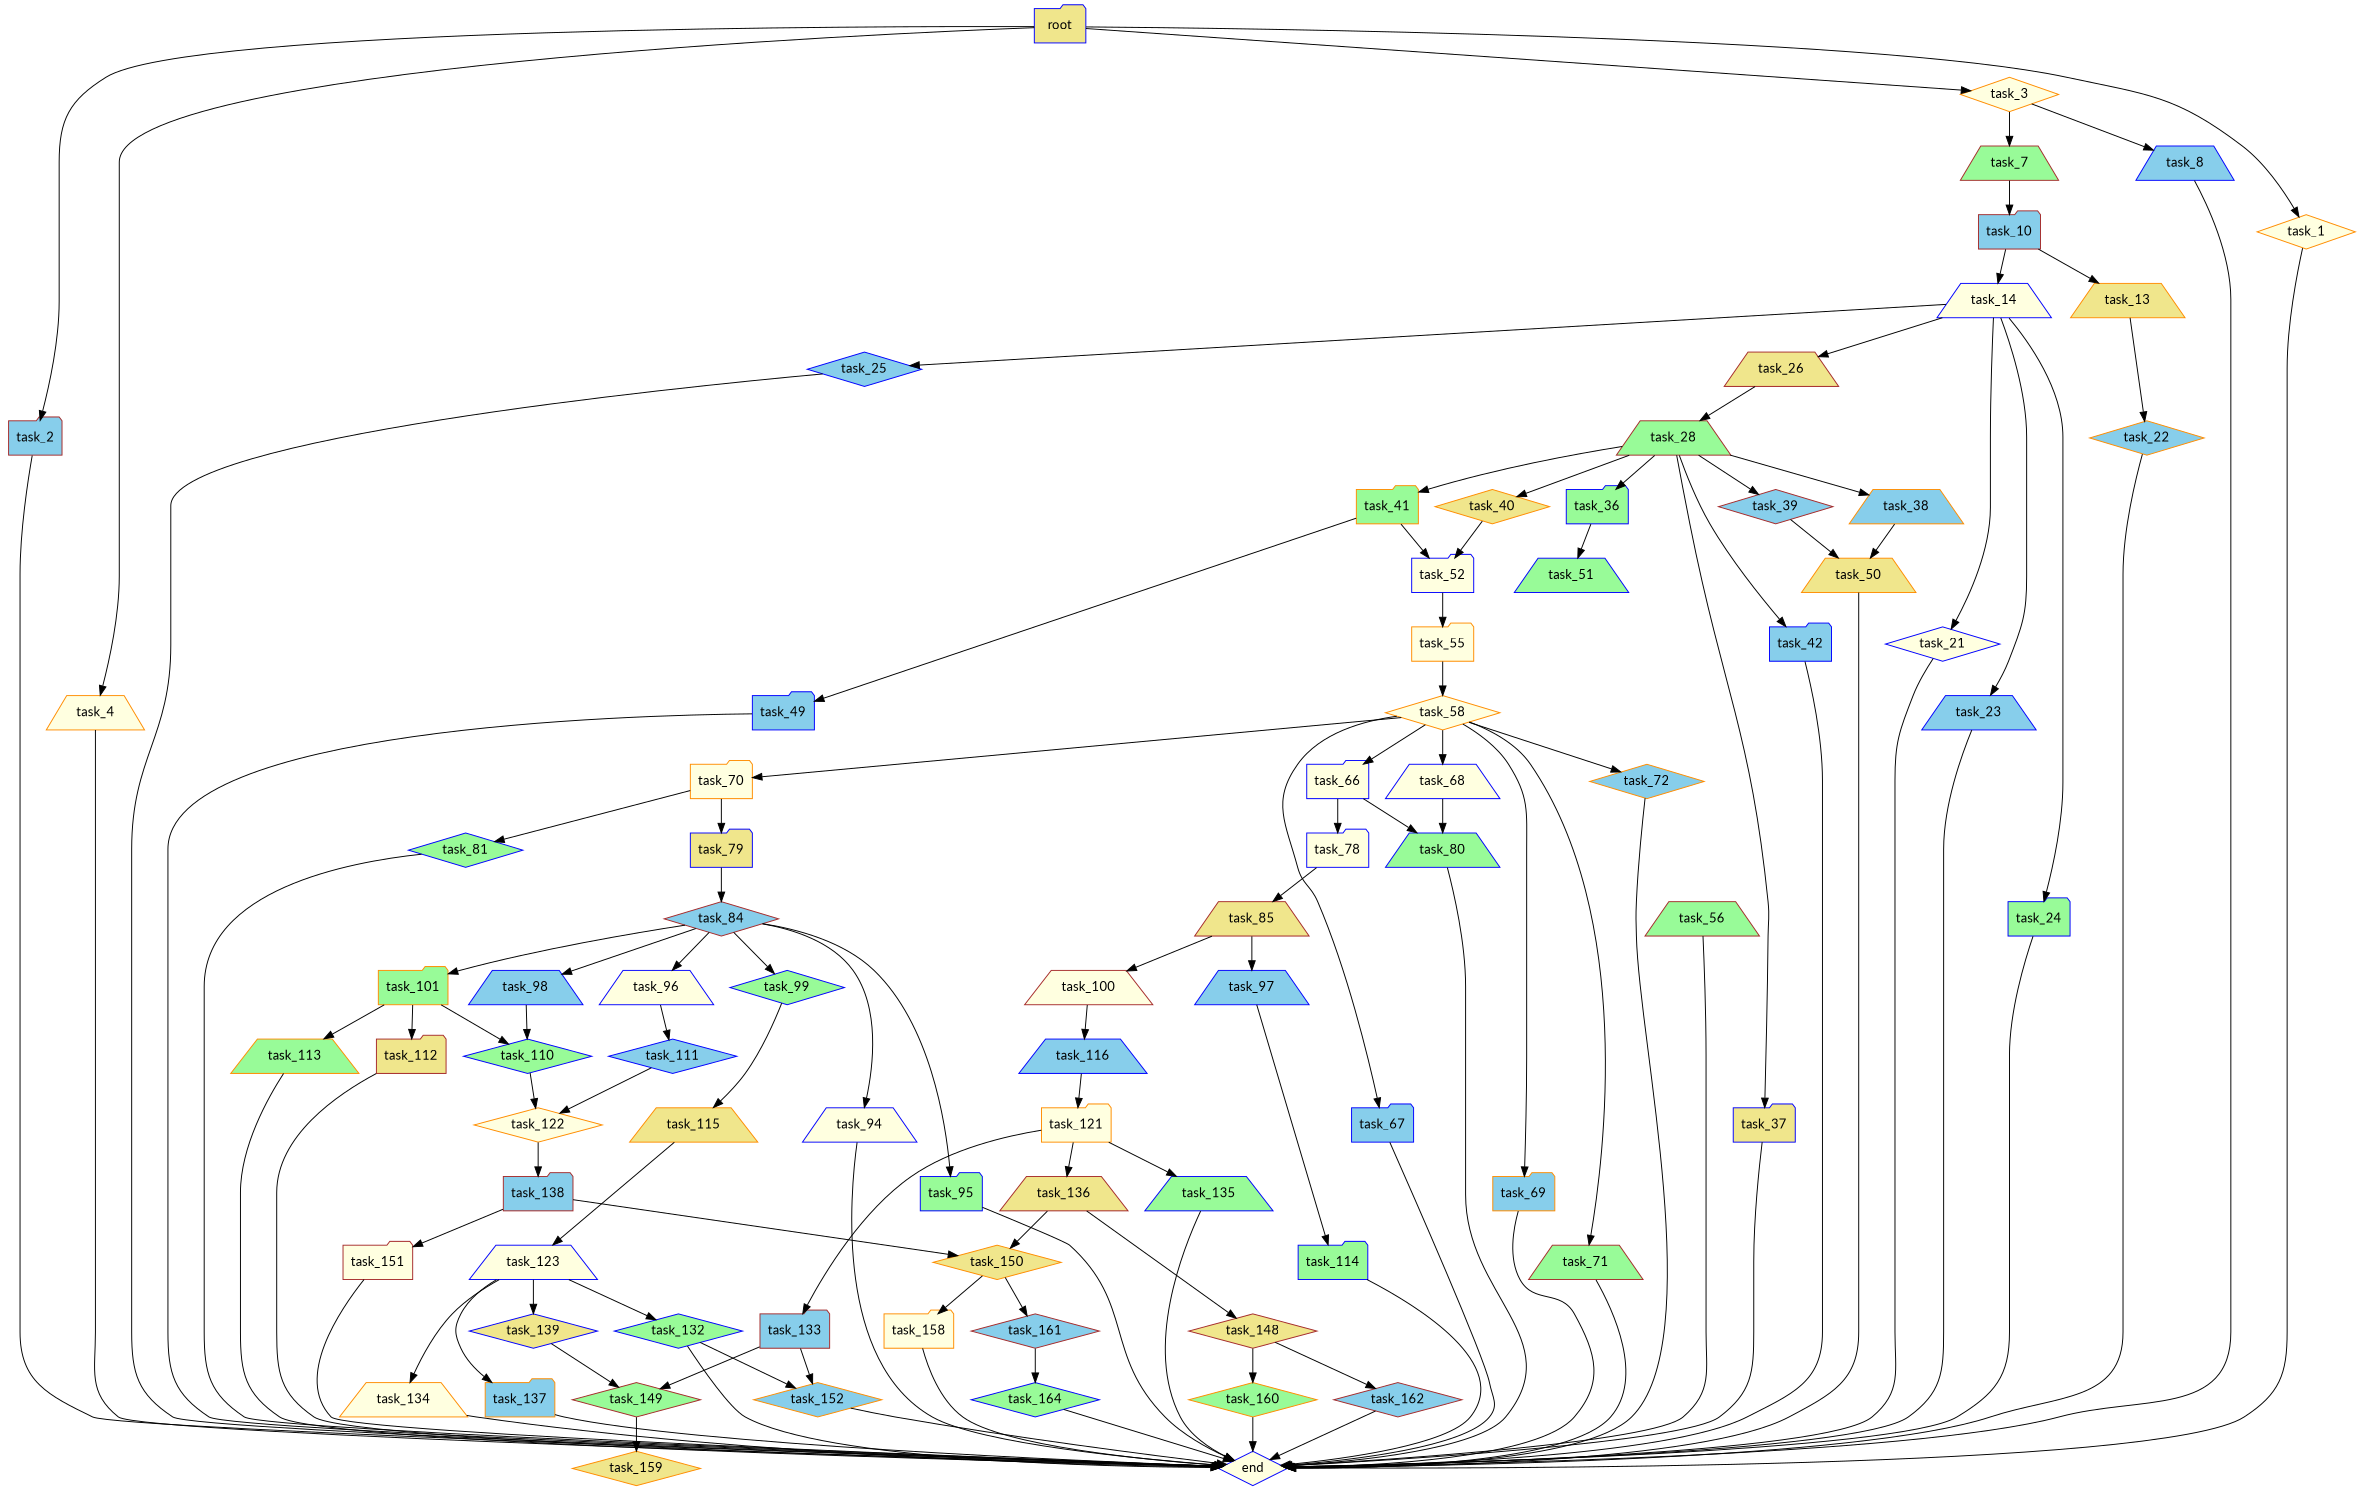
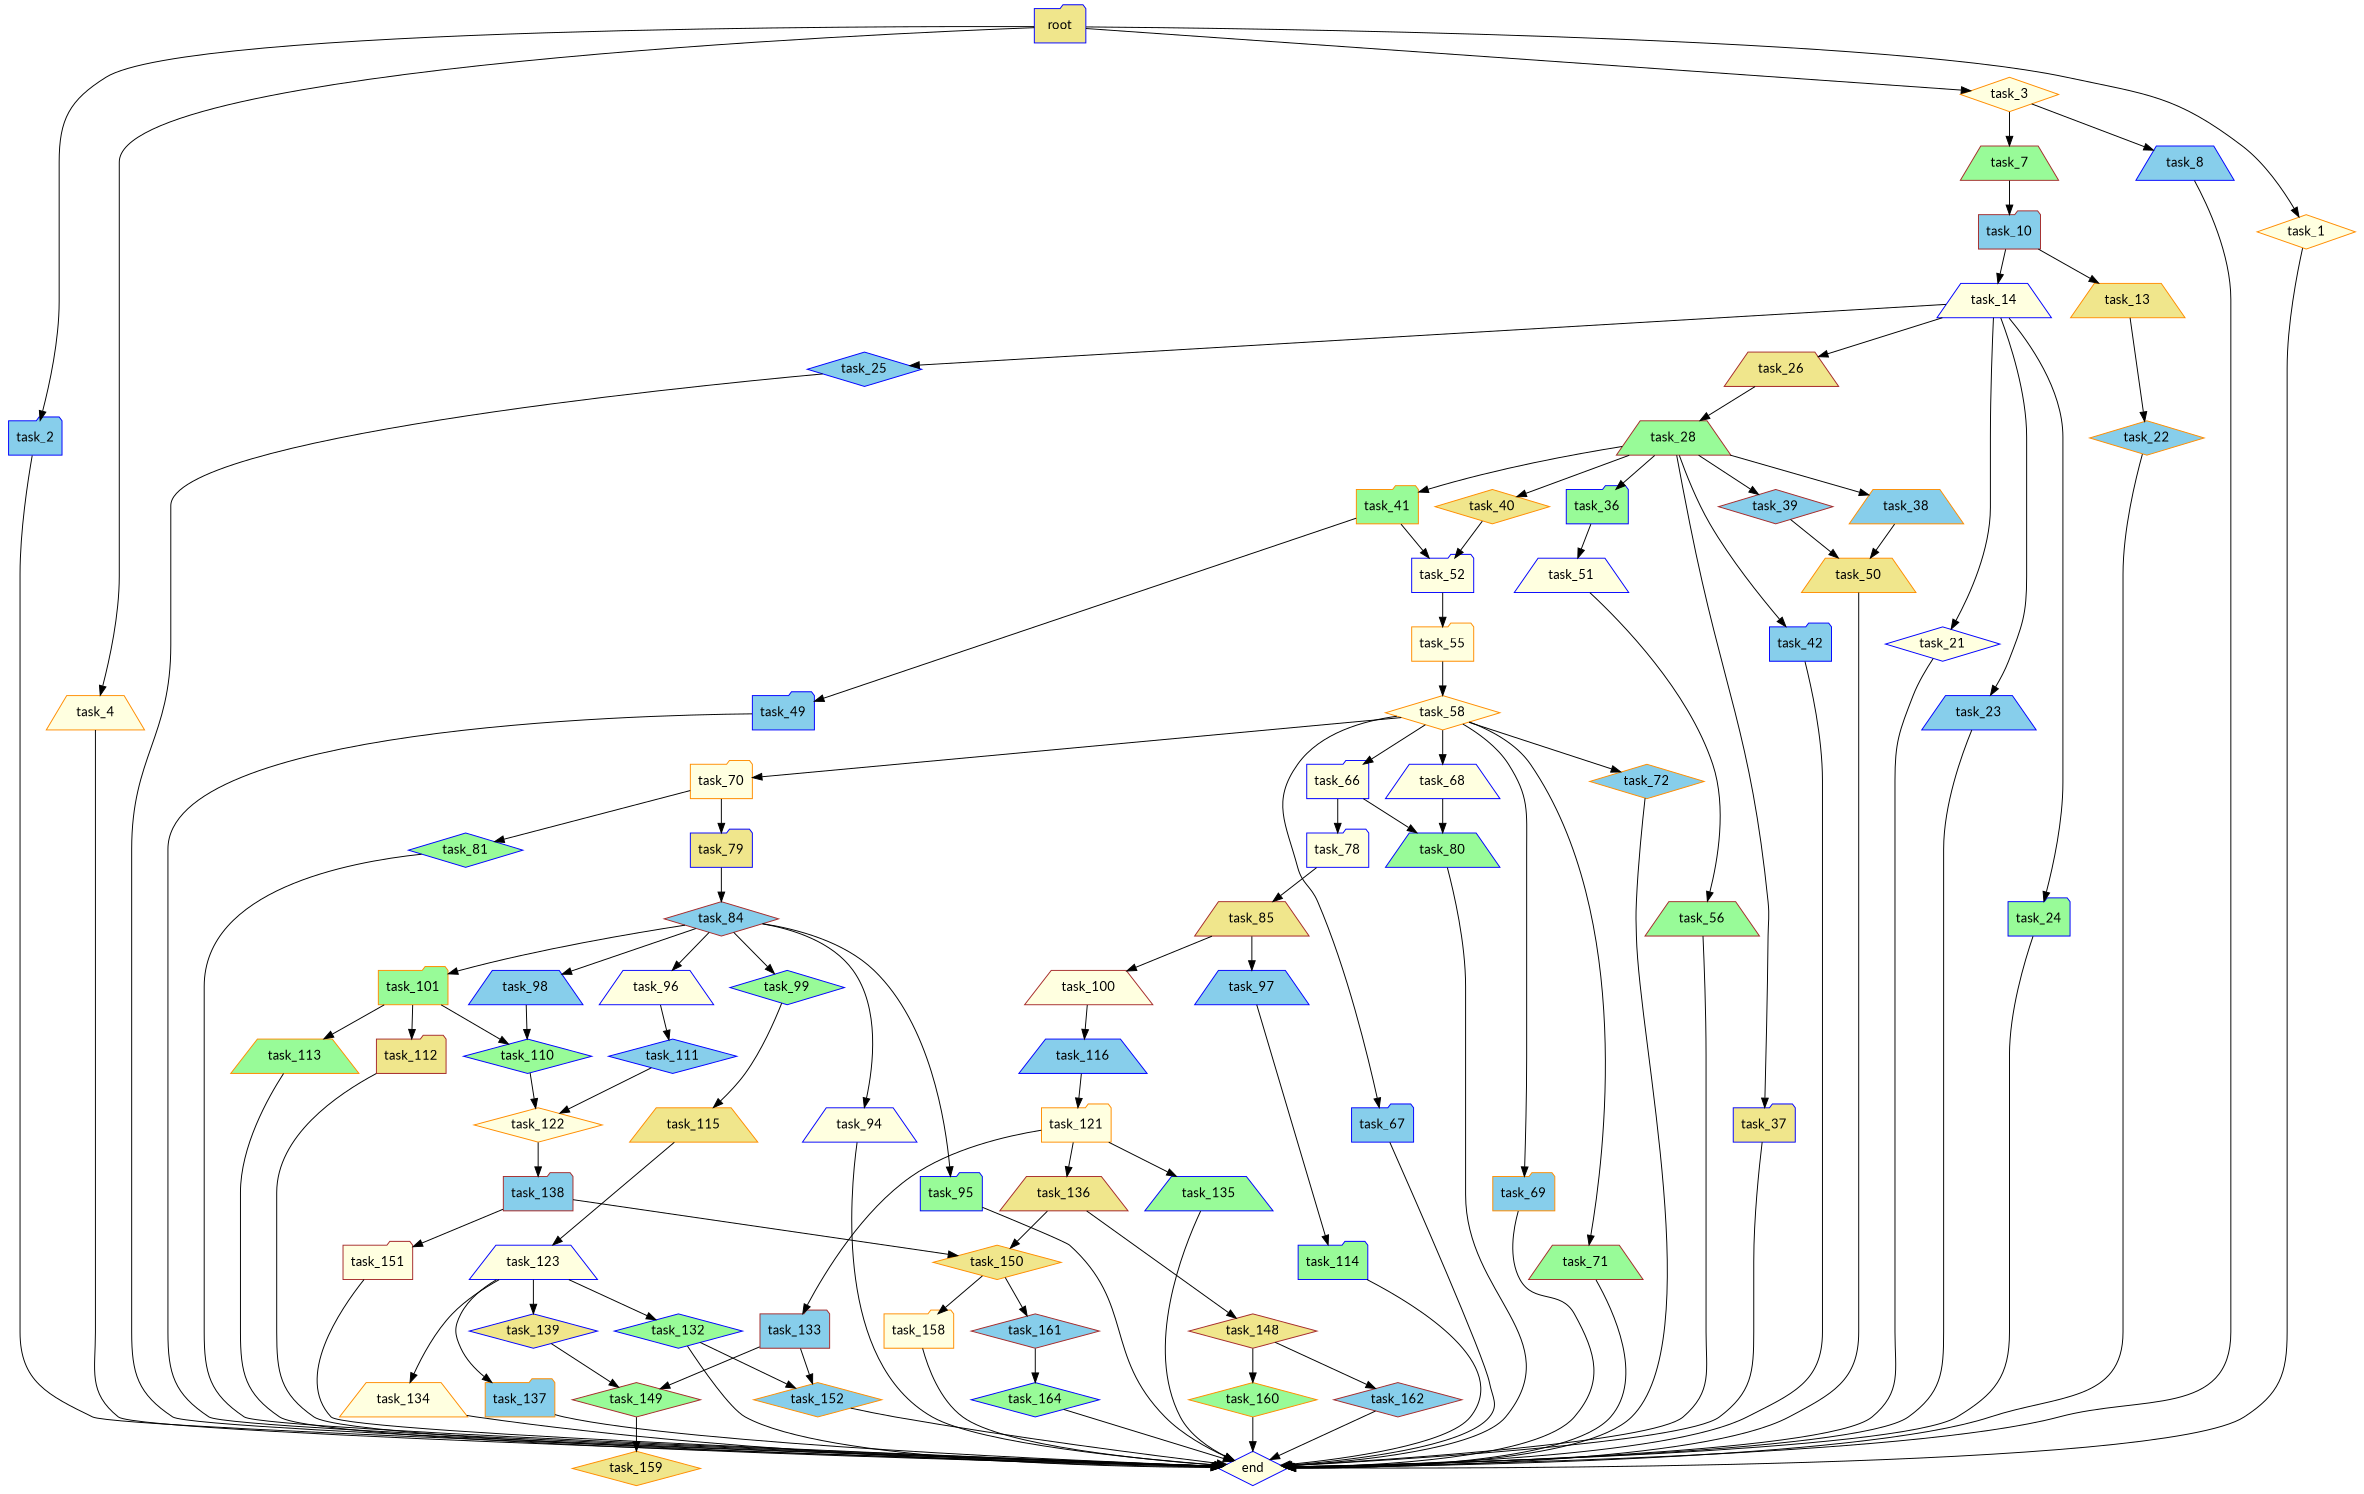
(35, 438) -> (35, 438)
(1572, 575) -> (1572, 575)
none -> (1696, 726)
